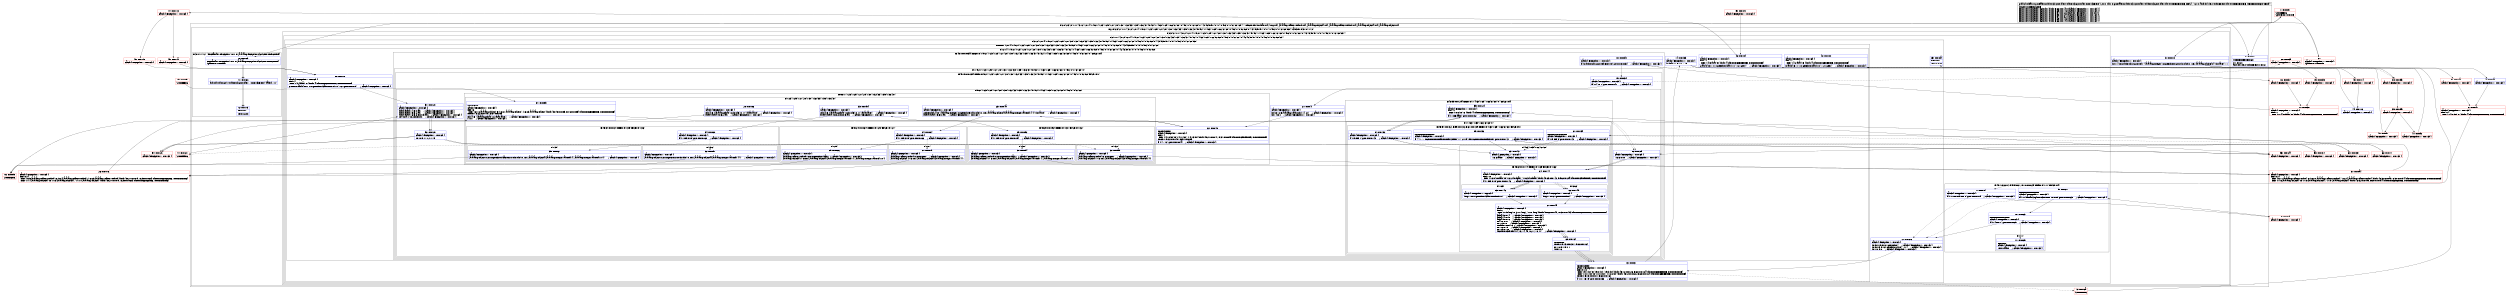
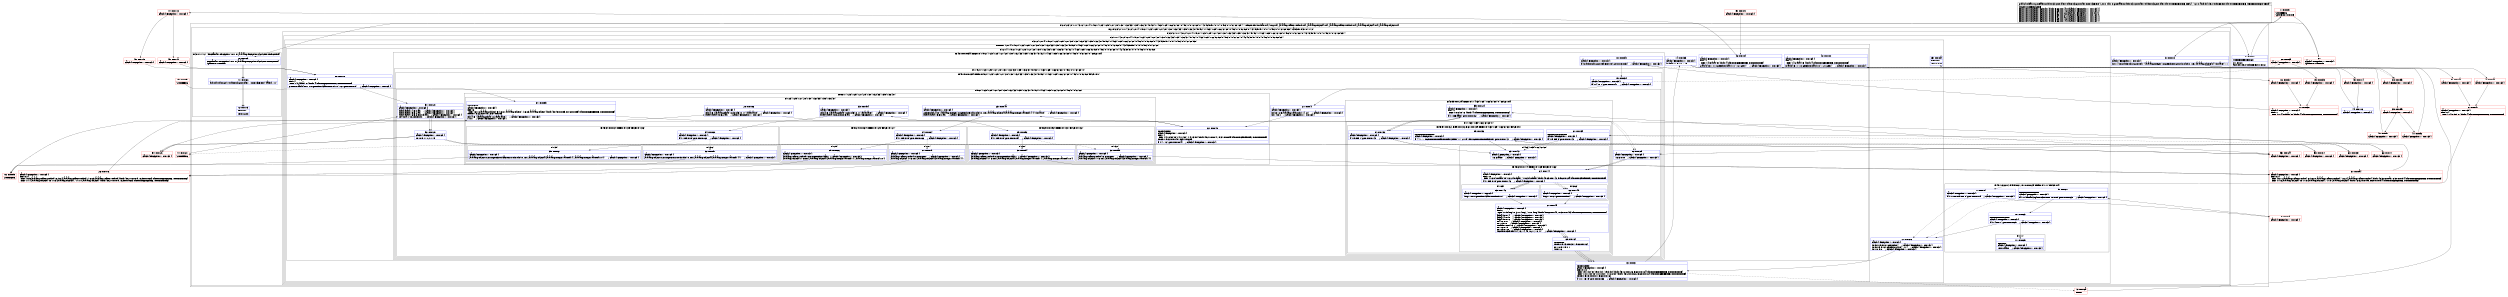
(2490, 81) -> (2490, 81)
(2081, 293) -> (2079, 293)
